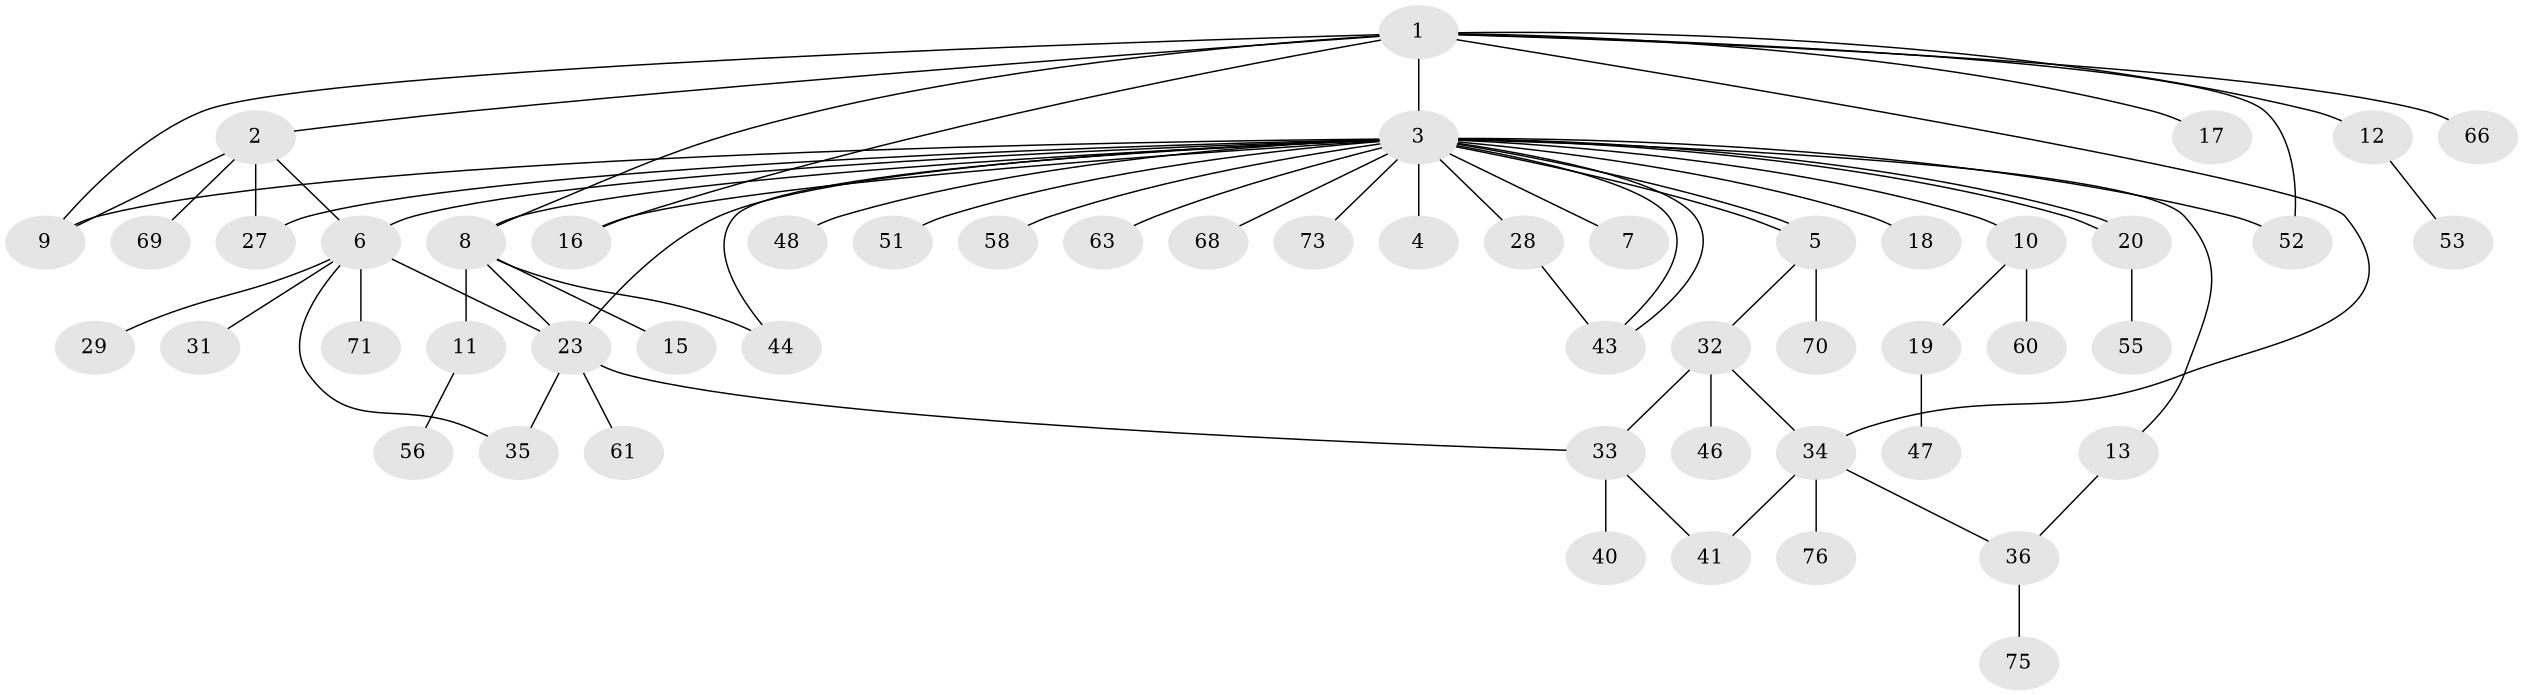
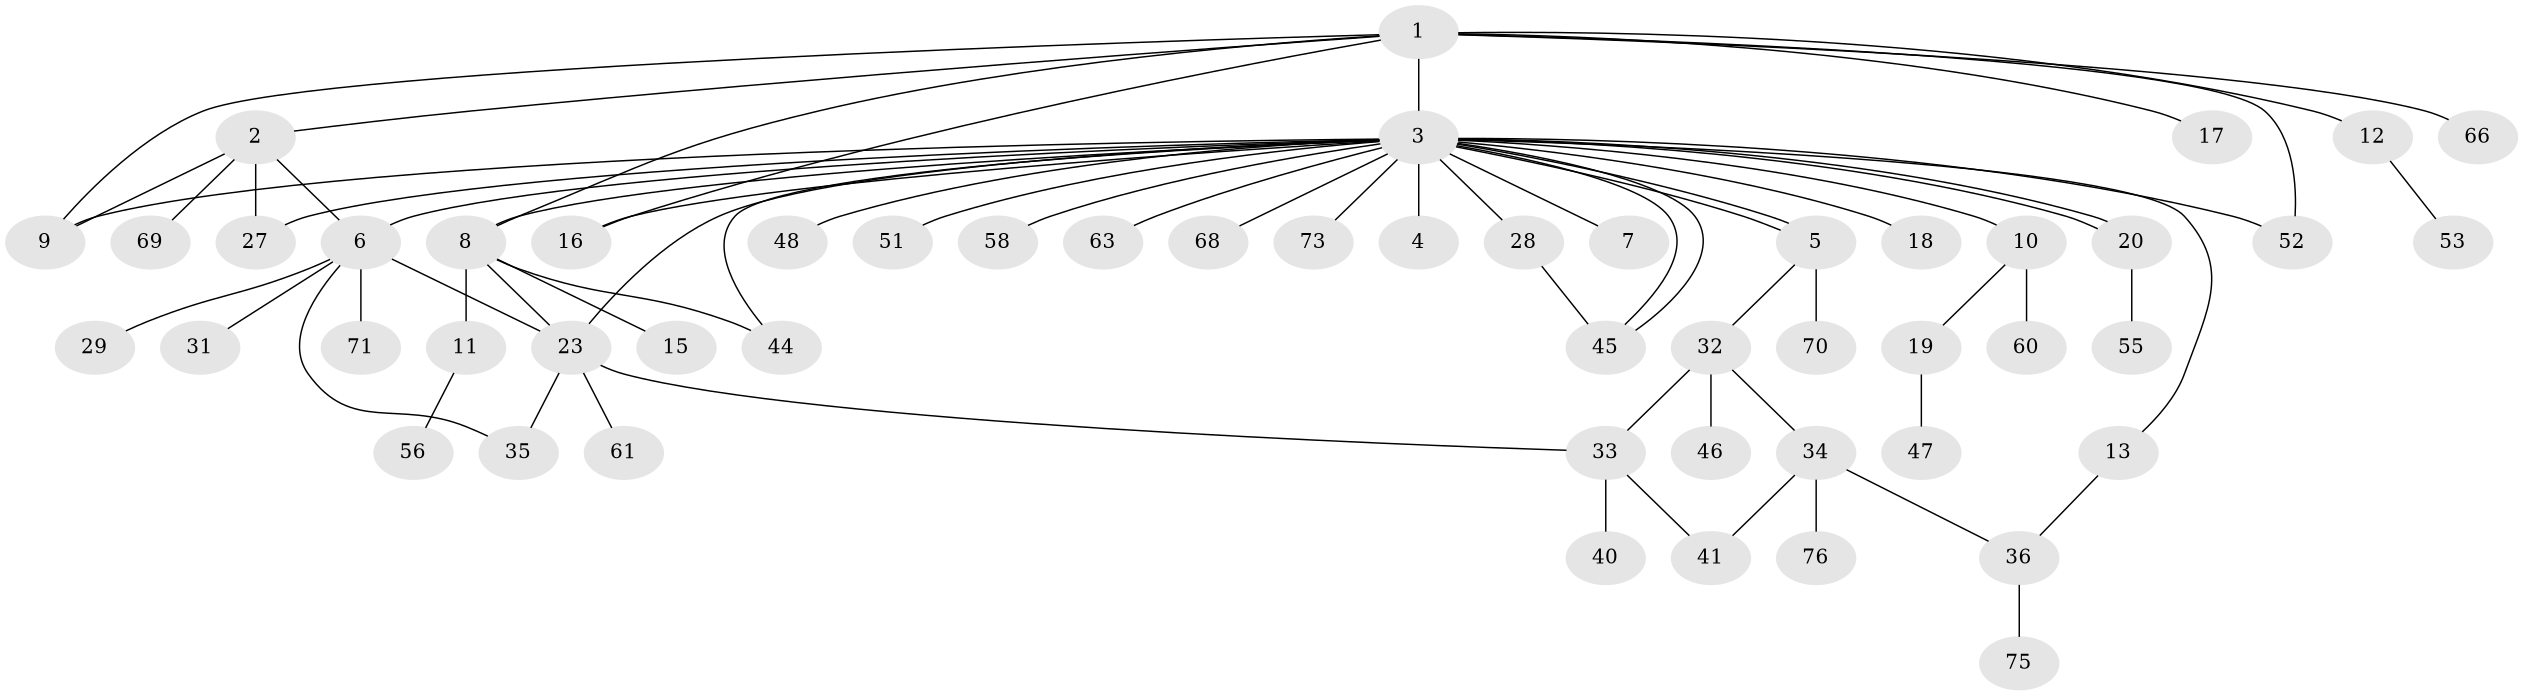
(2212, 176) -> none
(1606, 348) -> (1606, 348)
